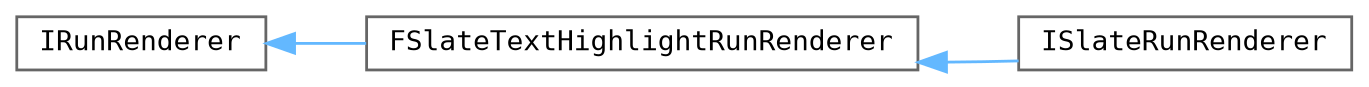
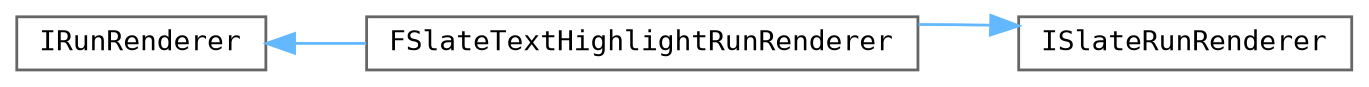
(983, 62) -> (954, 25)
